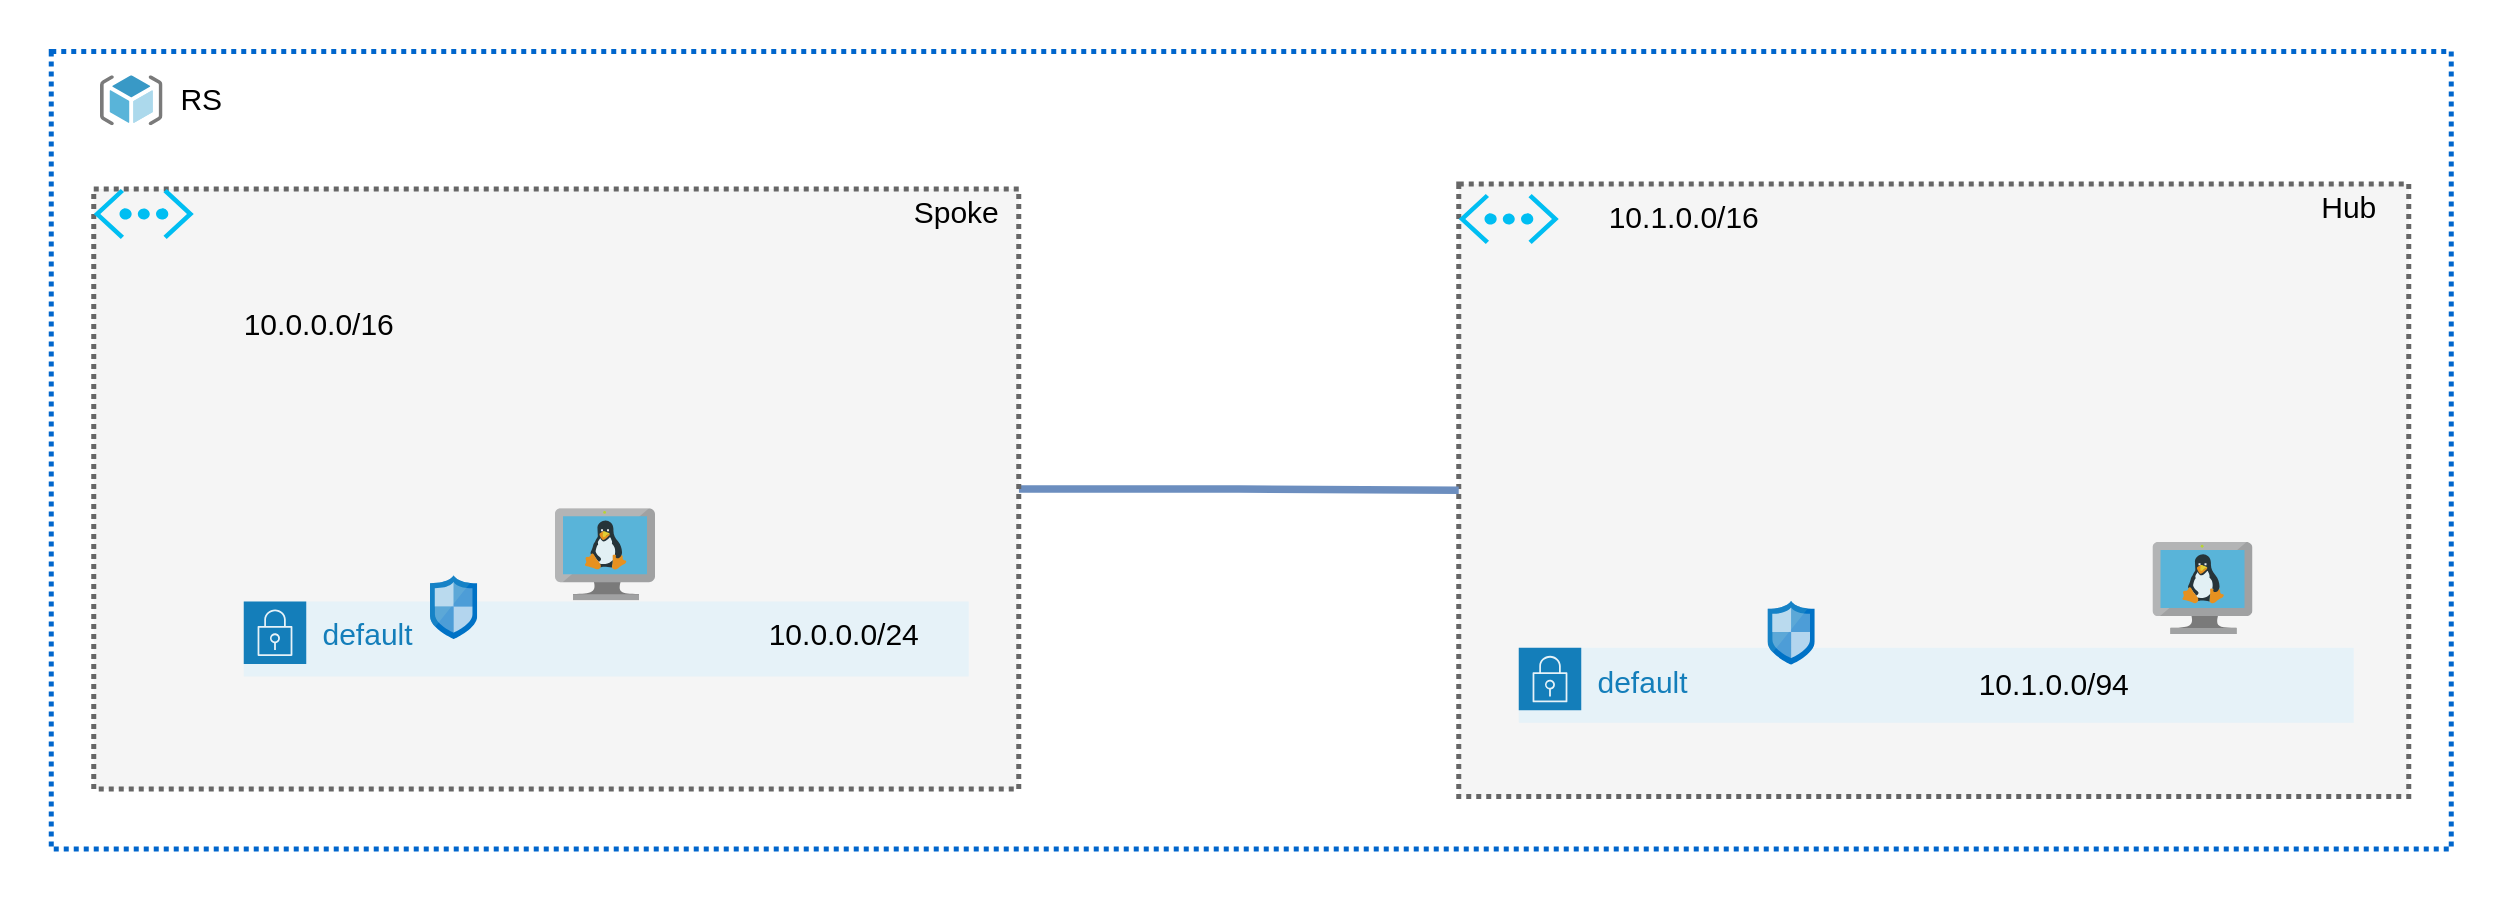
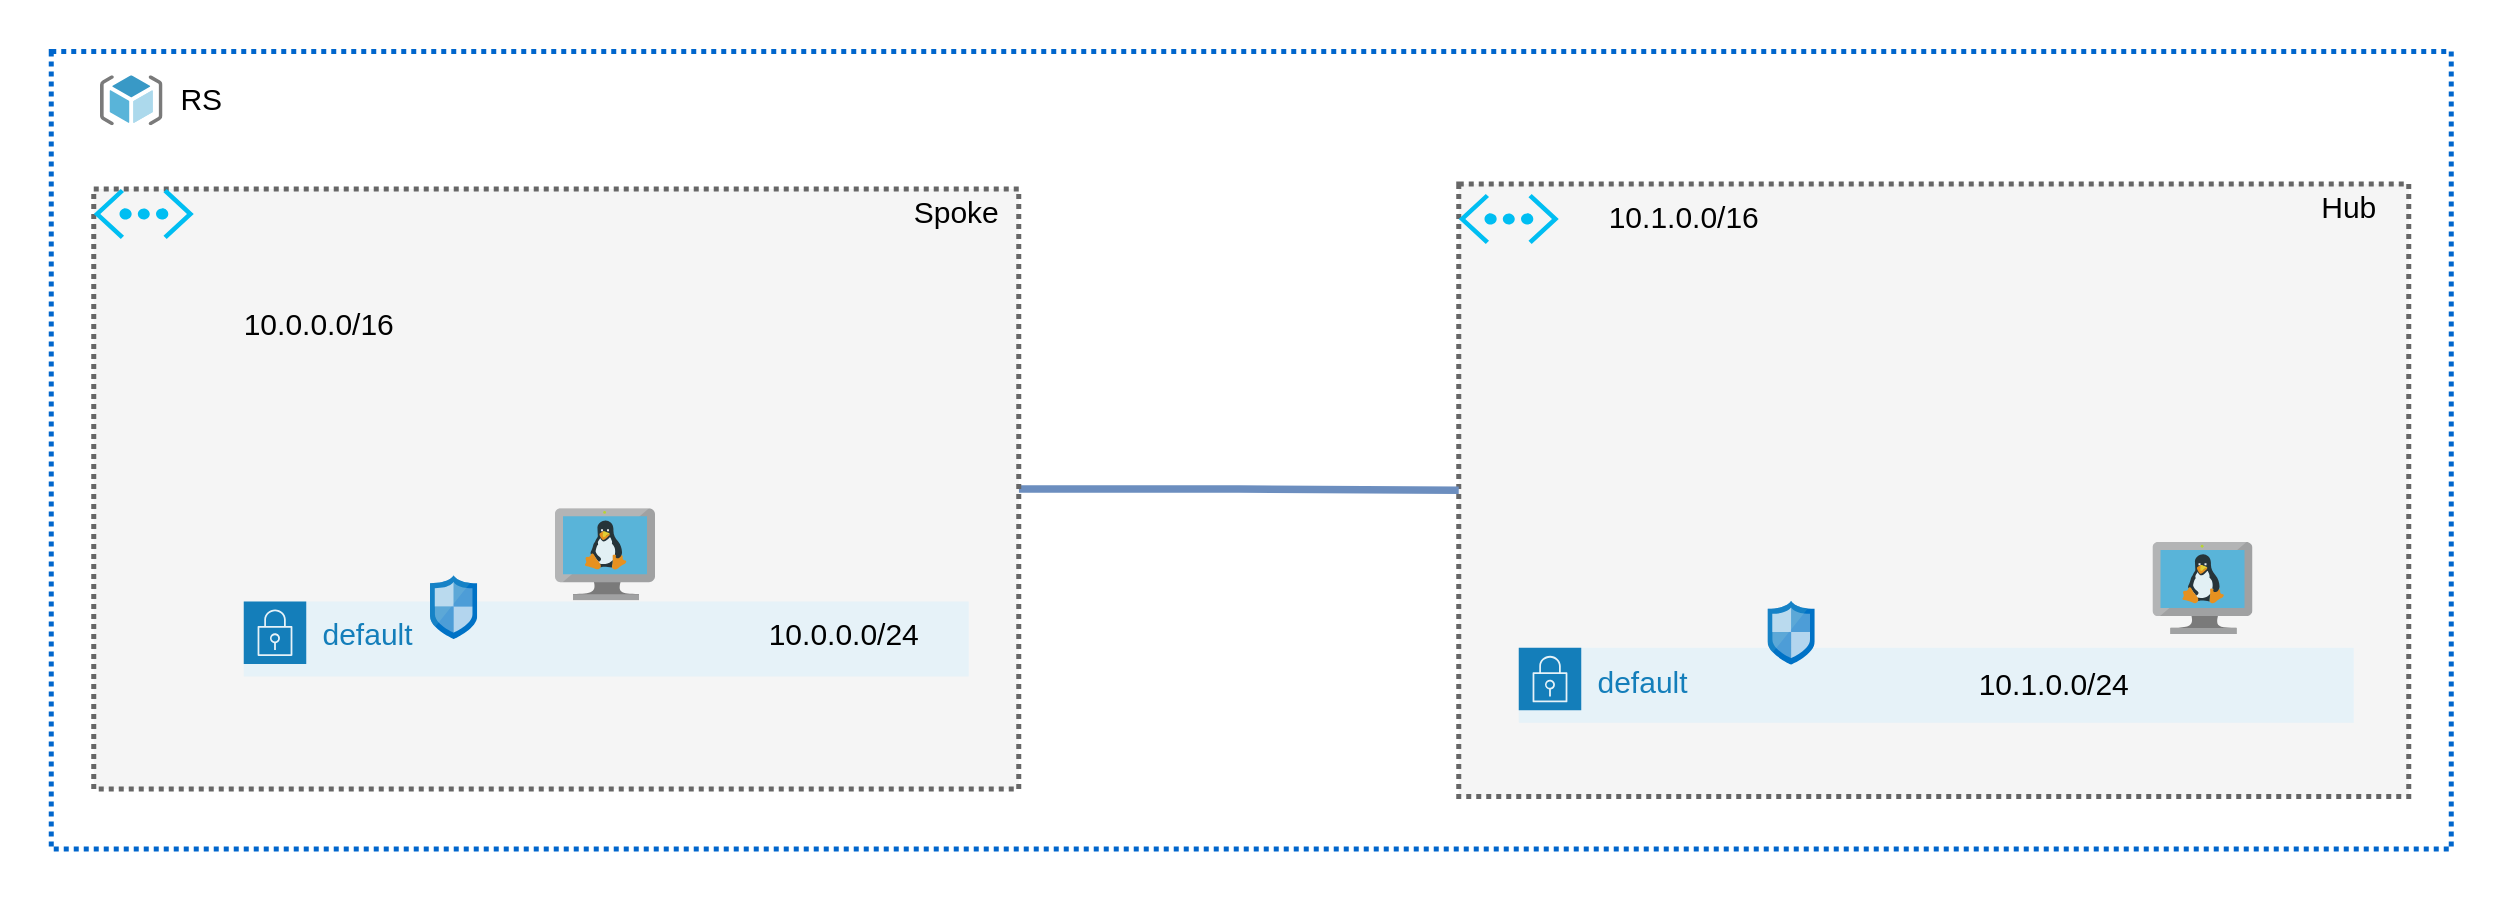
(2055, 686) -> (2055, 686)
